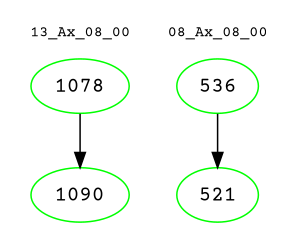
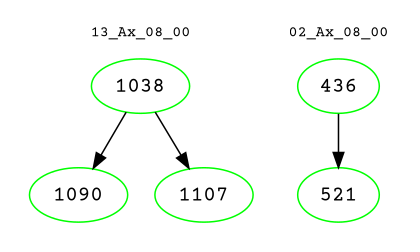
(218, 32) -> (339, 32)
(80, 86) -> (141, 86)
(218, 86) -> (338, 86)
none -> (204, 195)
